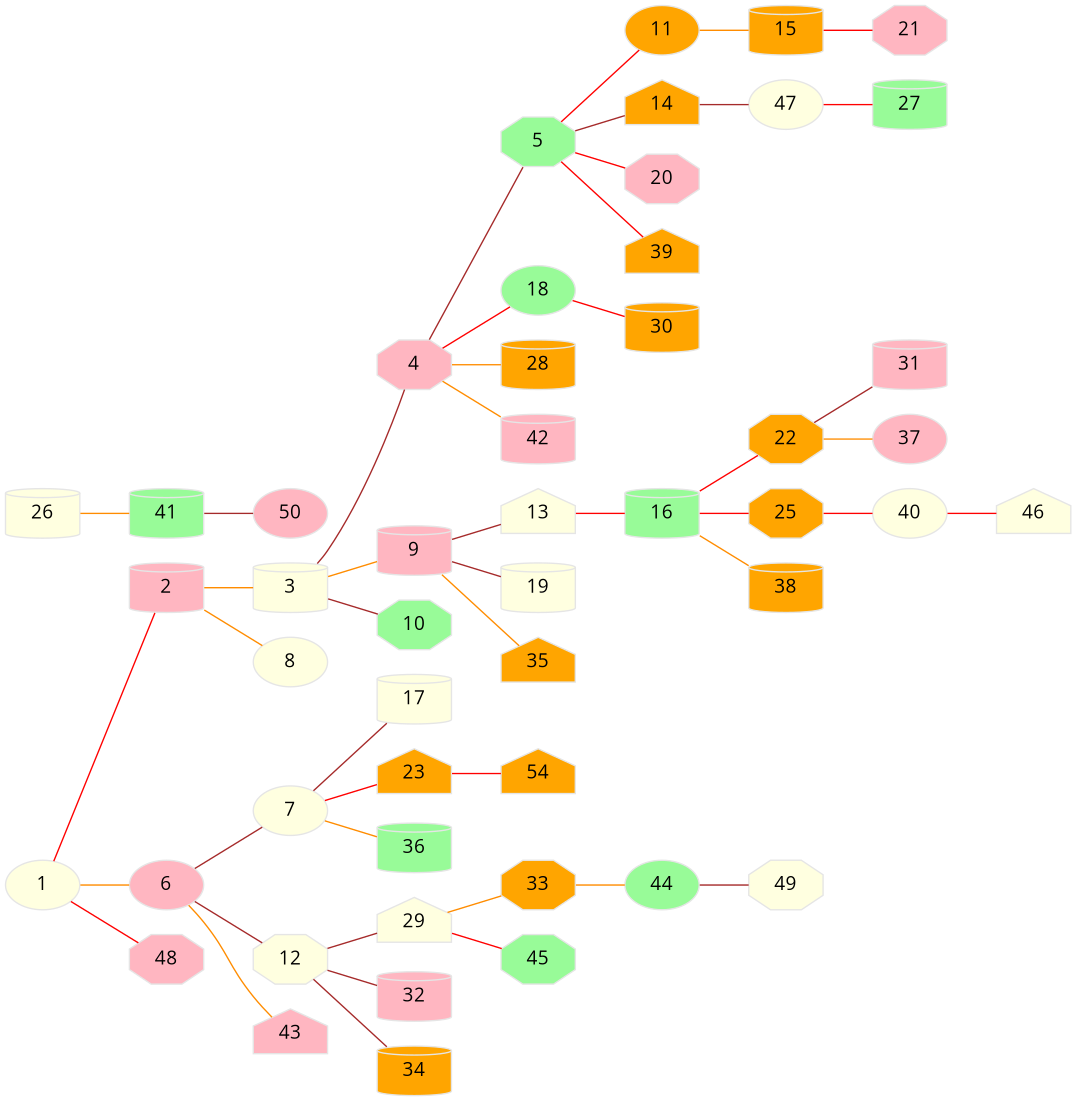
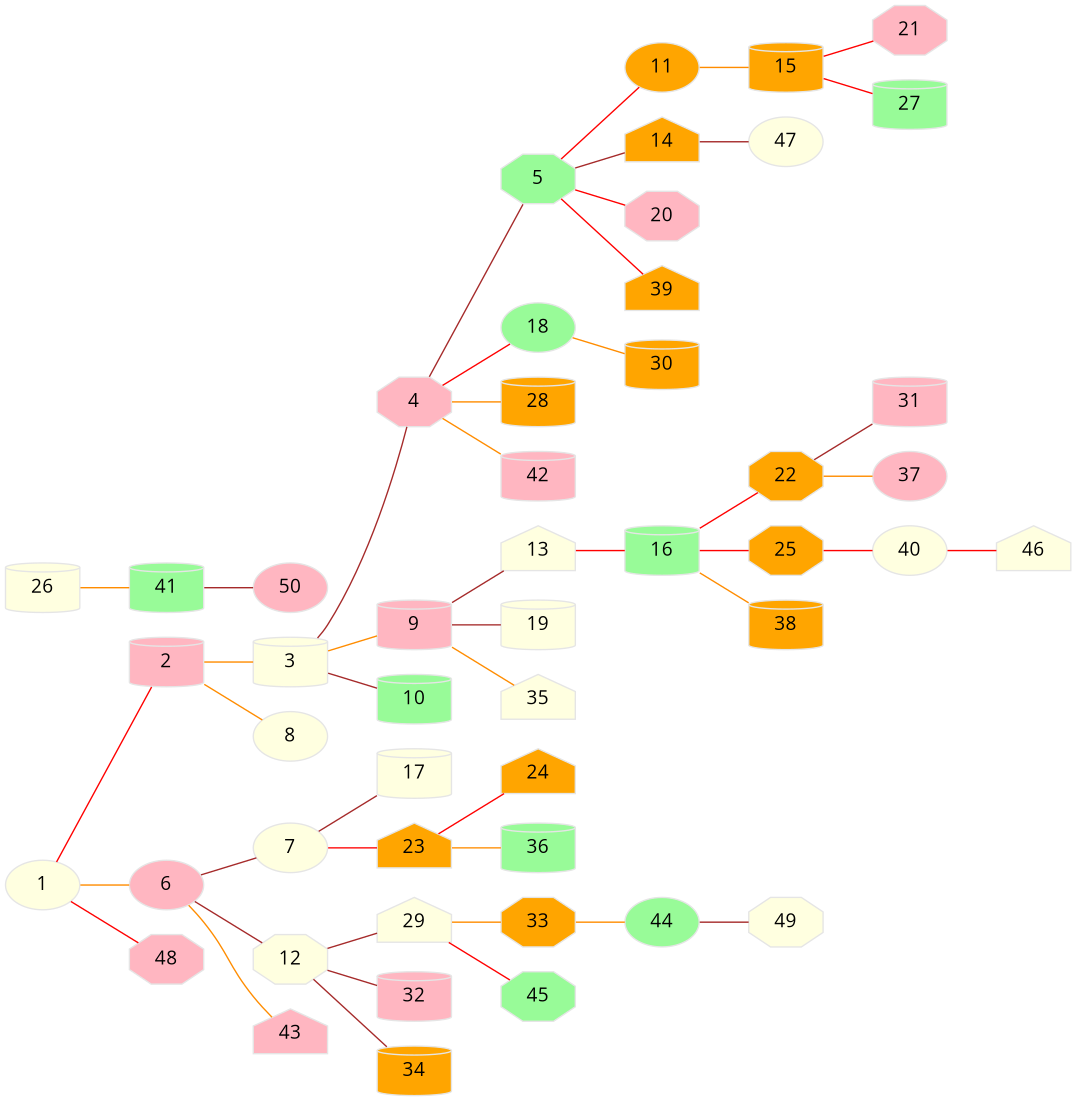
(848, 105) -> (848, 86)
(599, 309) -> (599, 346)
(414, 625) -> (414, 699)
(538, 662) -> (538, 699)
(538, 774) -> (538, 774)
(351, 829) -> (476, 848)
